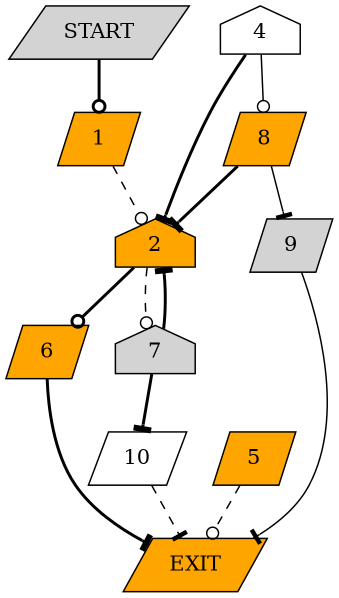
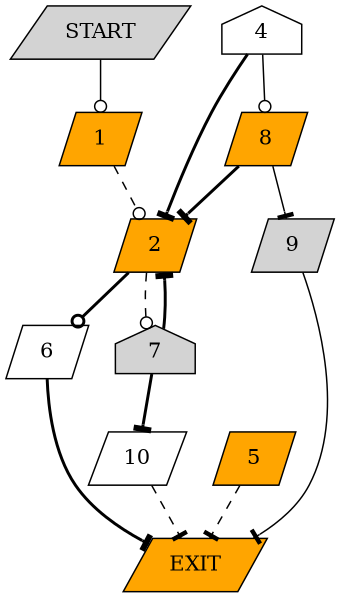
(99, 80) -> (101, 80)
(155, 246) -> (155, 246)
(47, 352) -> (47, 352)
(228, 507) -> (227, 509)
